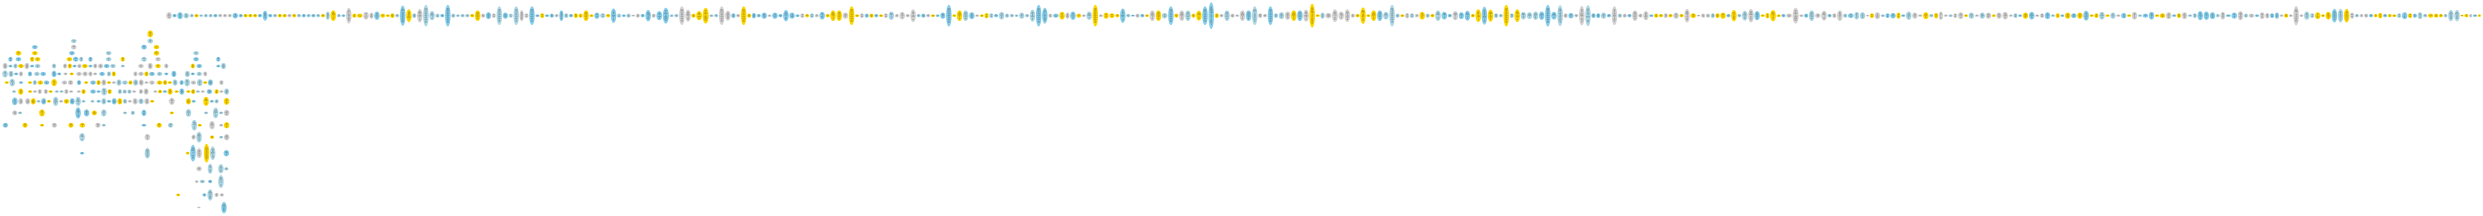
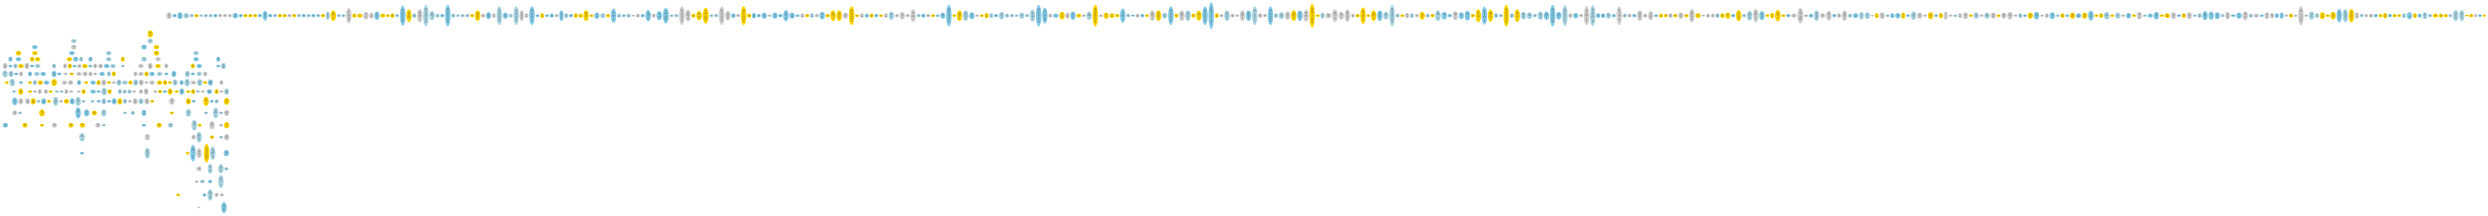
none -> (1535, 16)
